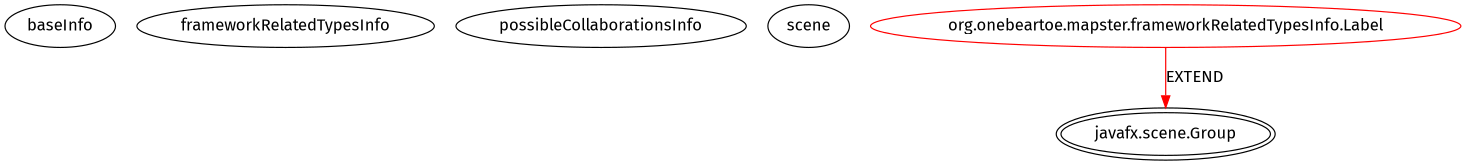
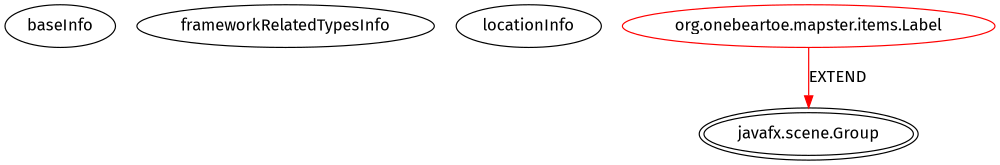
(601, 26) -> none
(809, 26) -> (529, 26)
(1166, 26) -> (809, 26)
